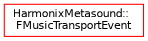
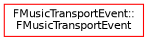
(74, 20) -> (74, 20)
